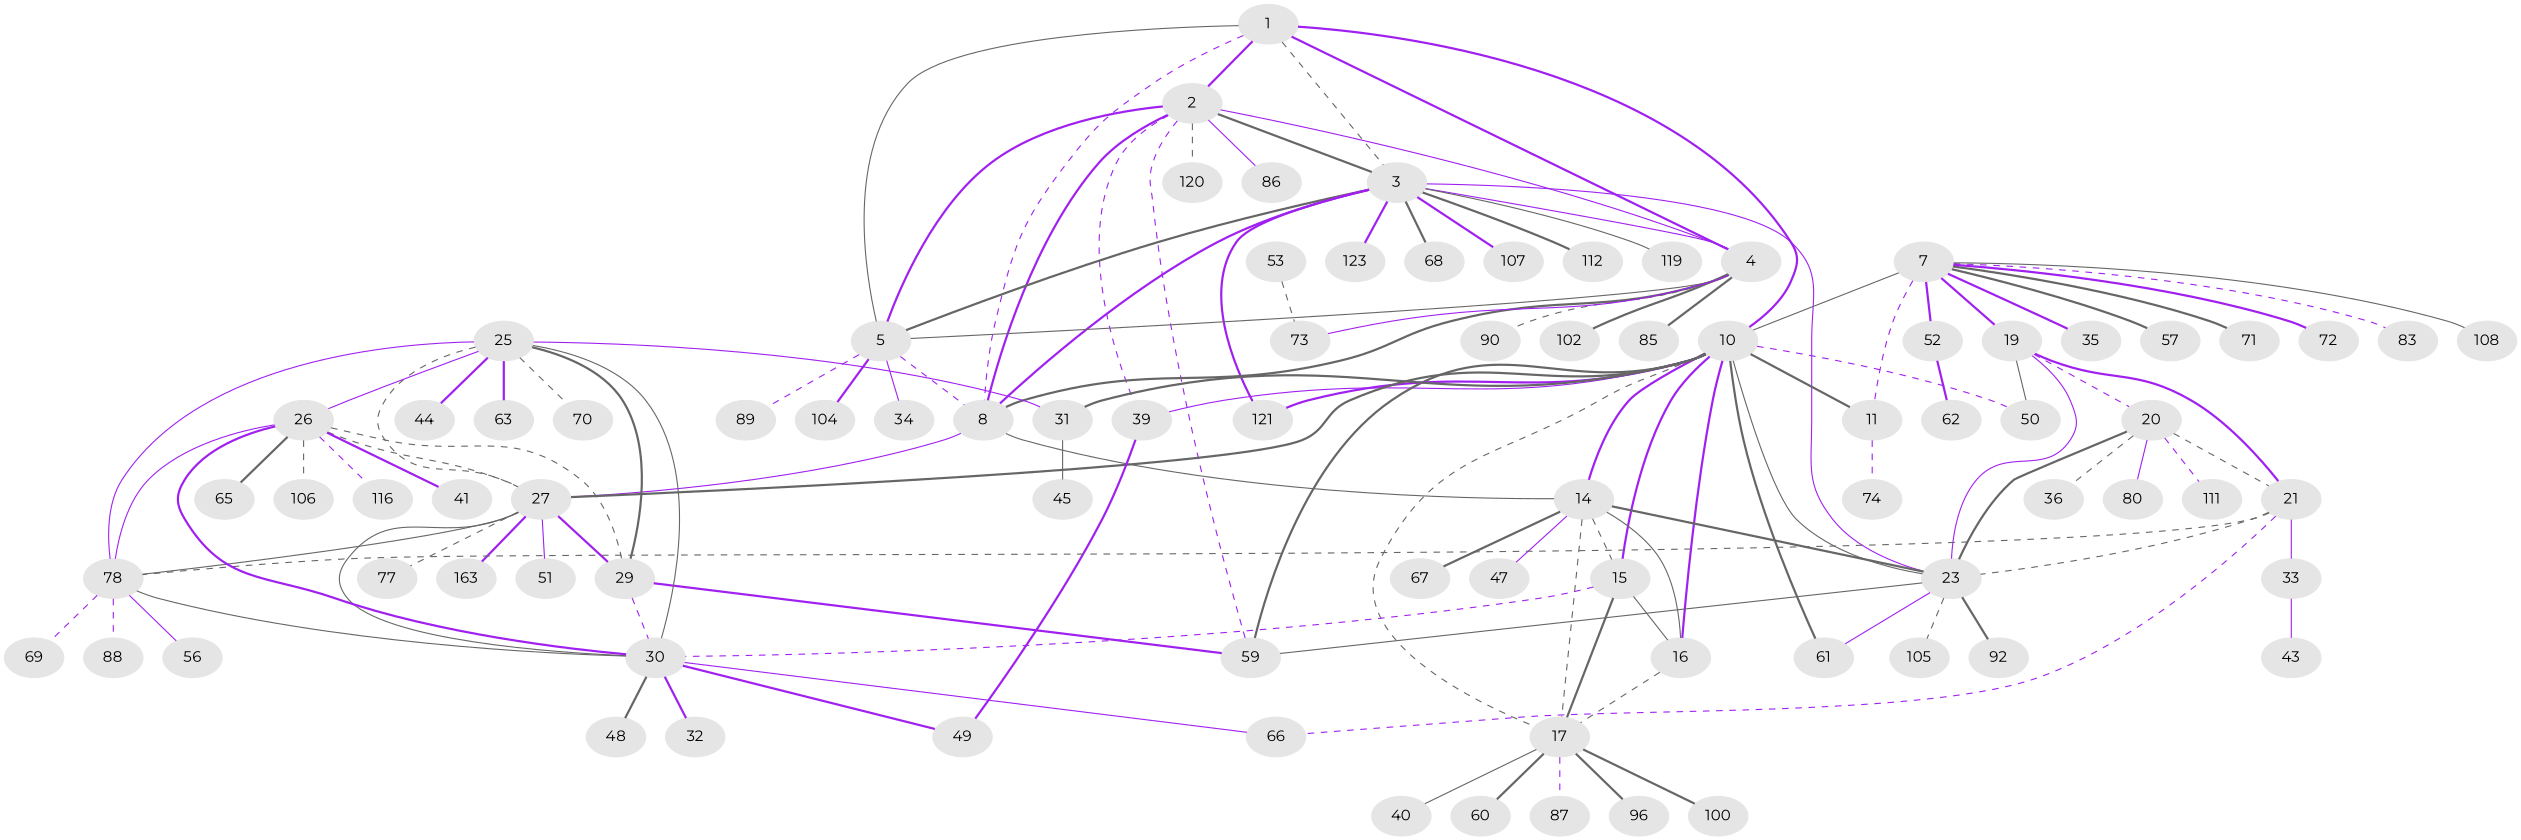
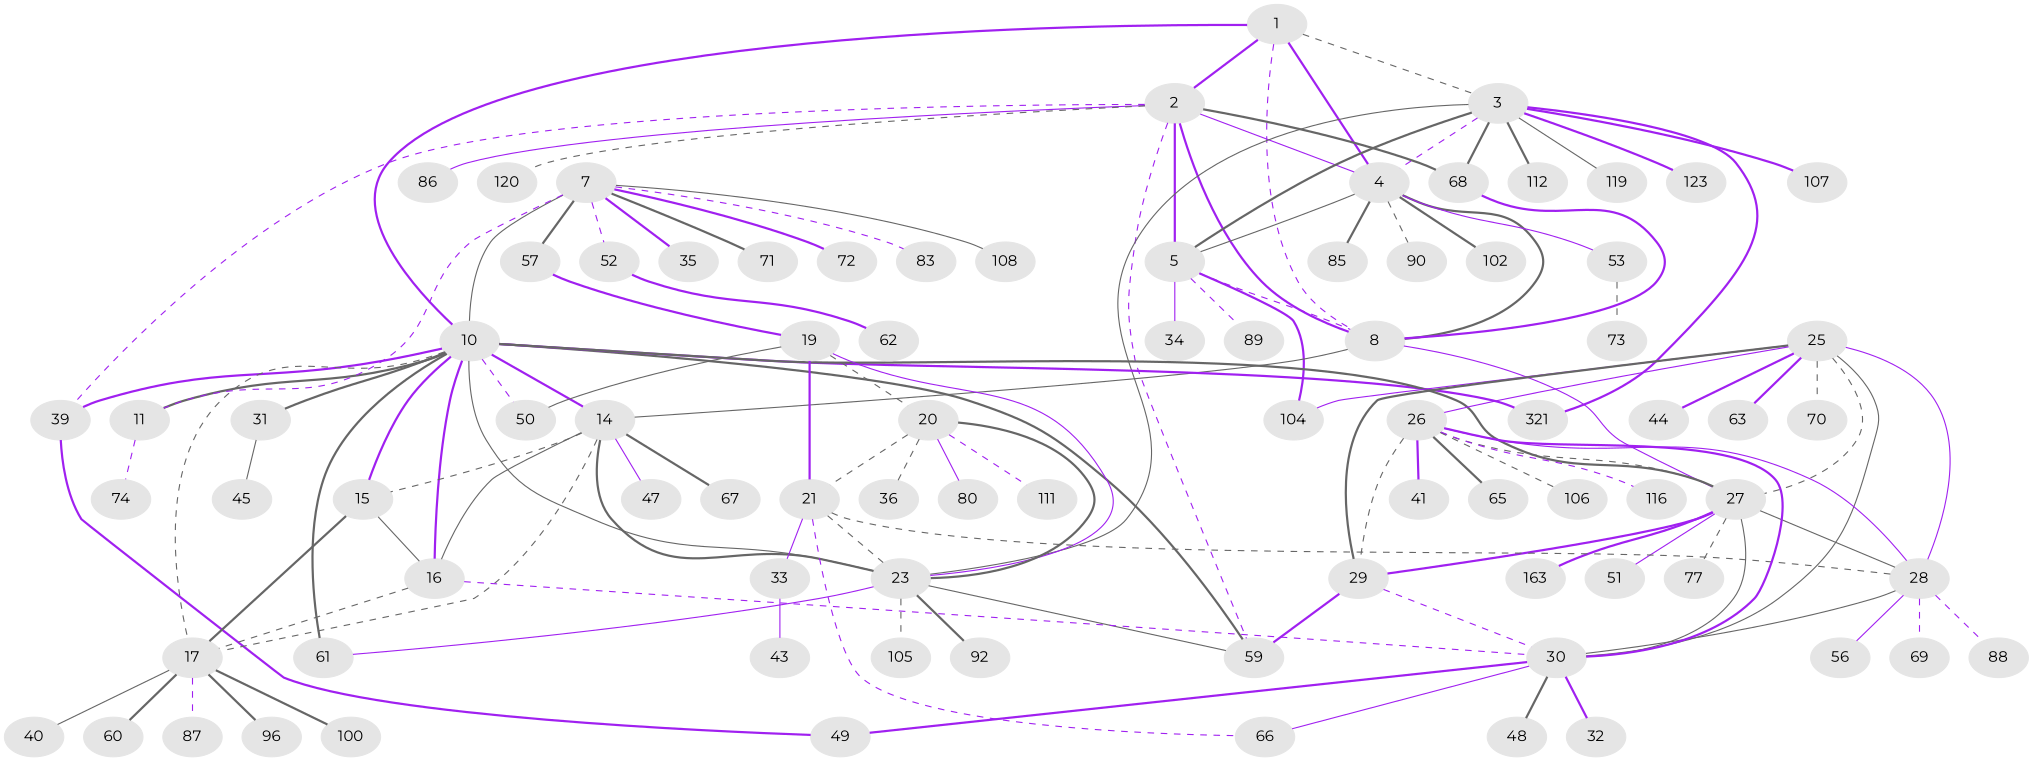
(947, 62) -> none
(1295, 143) -> (1321, 134)
(1578, 215) -> (1439, 143)
(1809, 267) -> (1119, 300)
(1170, 270) -> (1644, 291)
(1968, 301) -> (666, 310)
(1928, 302) -> (598, 222)
(1428, 316) -> (1498, 223)
(789, 357) -> (1552, 374)
(2082, 380) -> (883, 389)
(1316, 390) -> (234, 376)
(1263, 420) -> (1538, 420)
(113, 579) -> (1920, 579)
(1164, 637) -> (996, 618)
